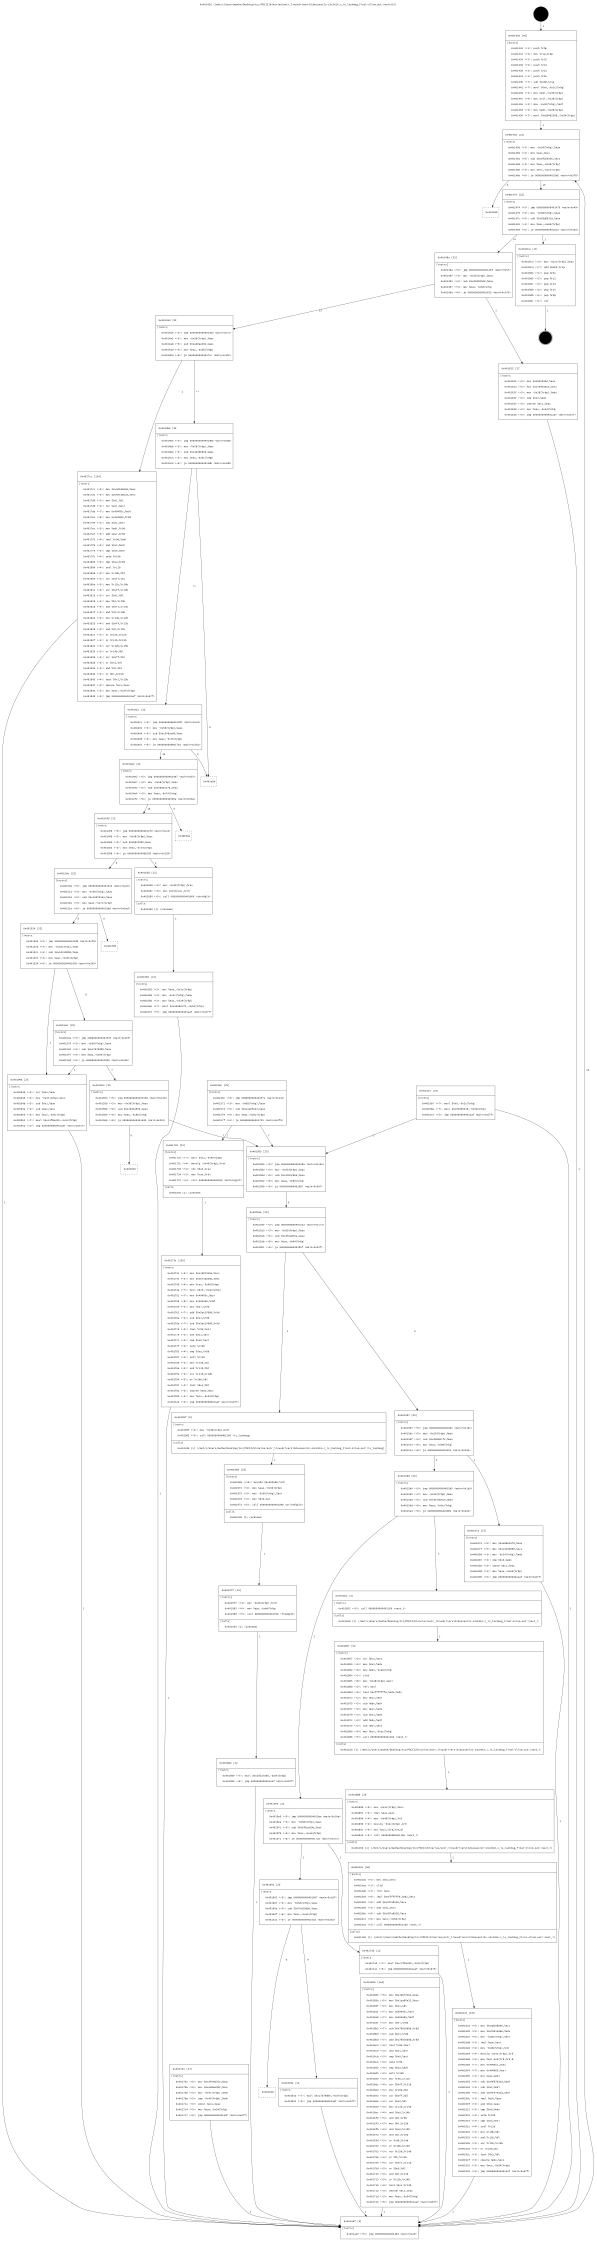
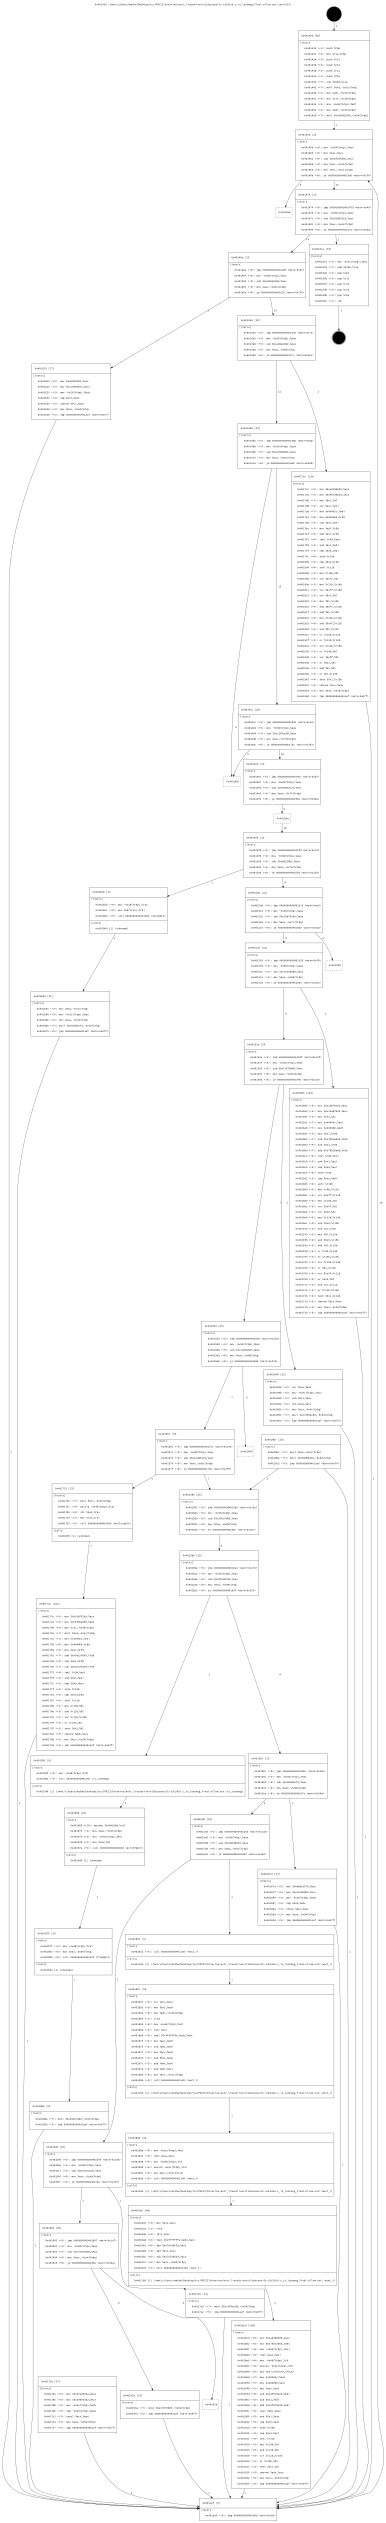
(146, 808) -> (282, 827)
(48, 1021) -> (324, 1035)
(212, 1135) -> (218, 1397)
